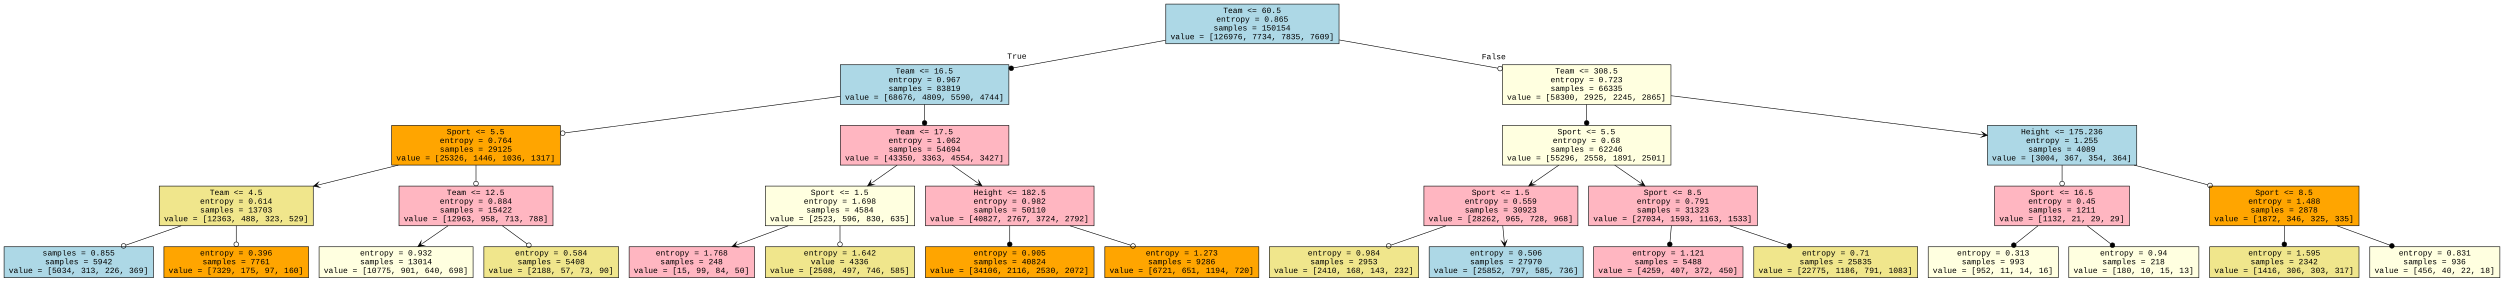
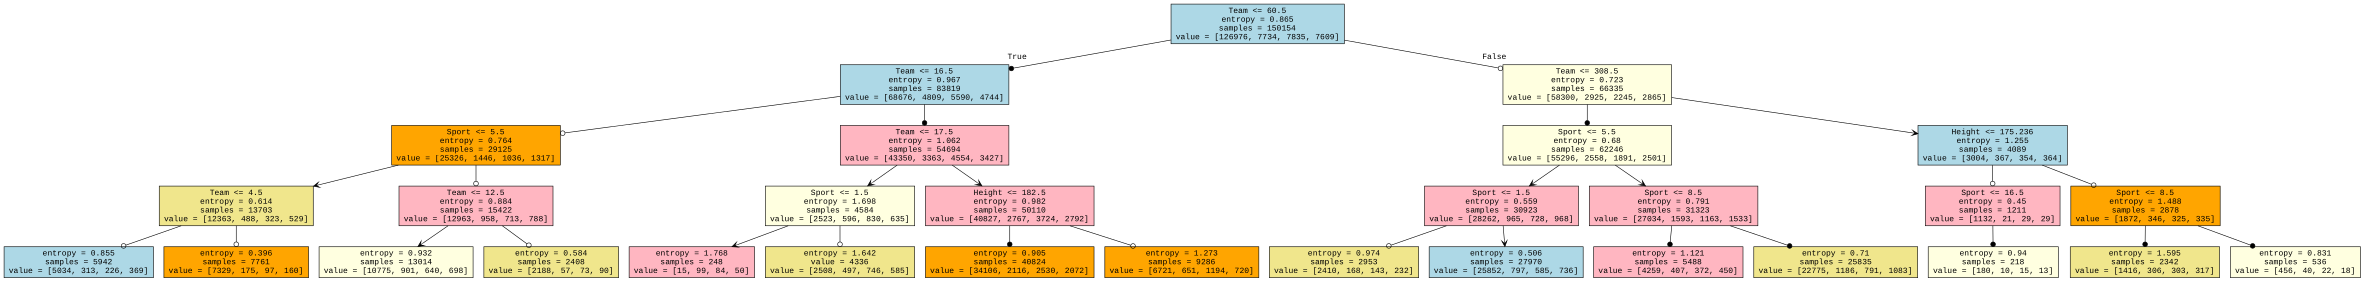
(79, 262) -> (79, 262)
(551, 262) -> (551, 262)
(1344, 262) -> (1344, 262)
(1993, 262) -> none
(2435, 262) -> (2295, 262)
